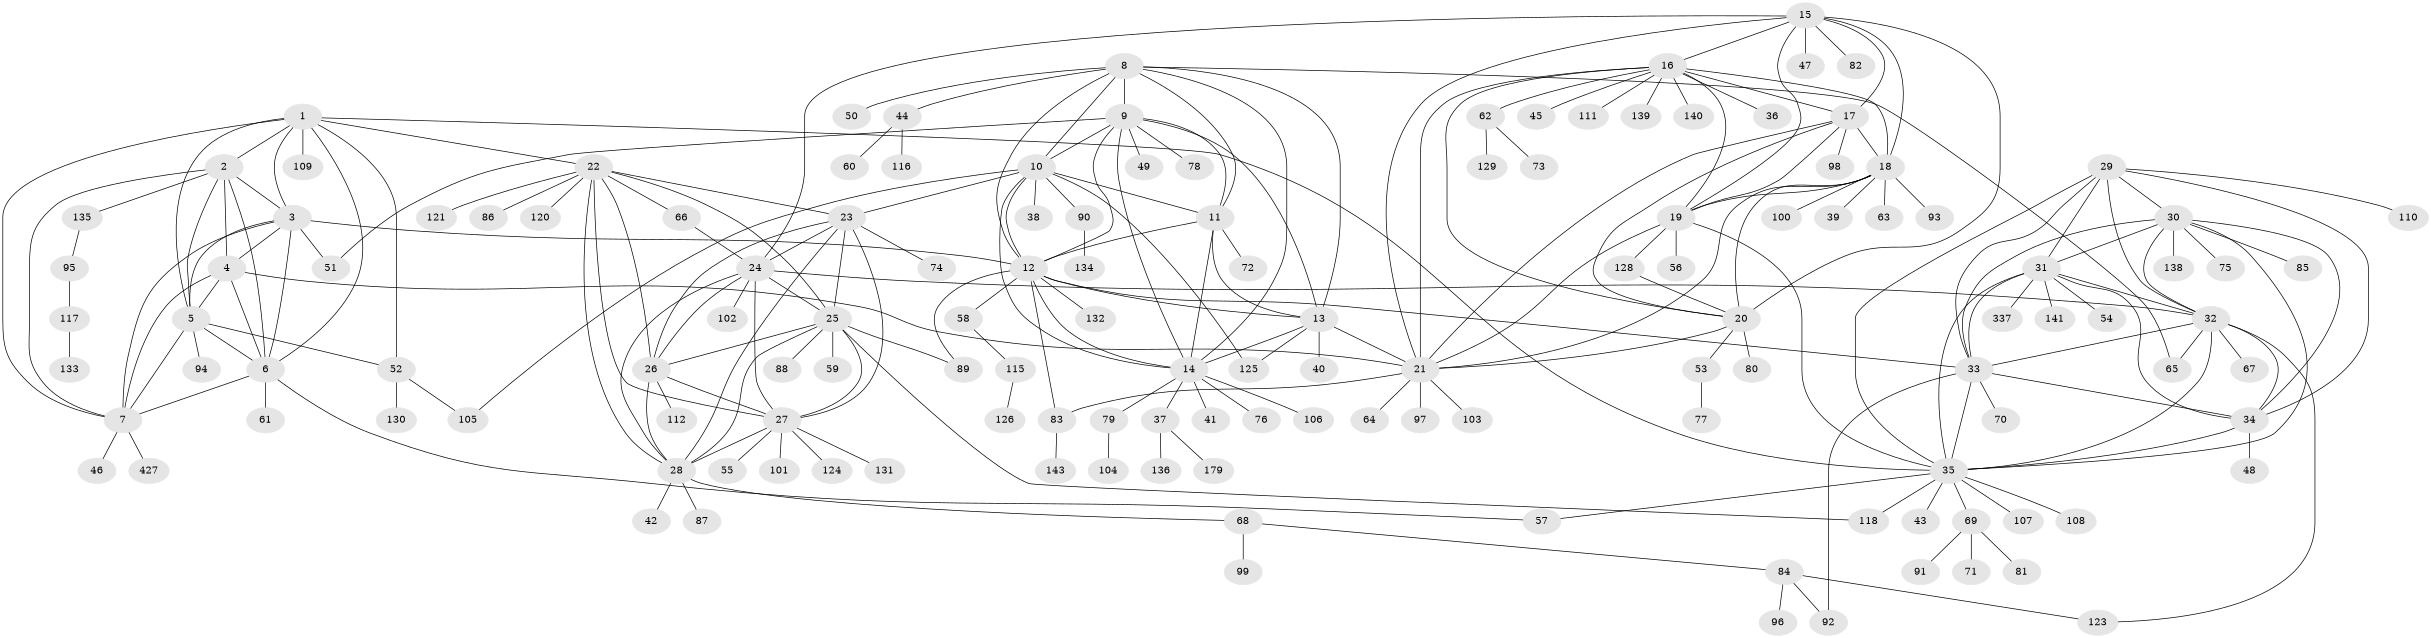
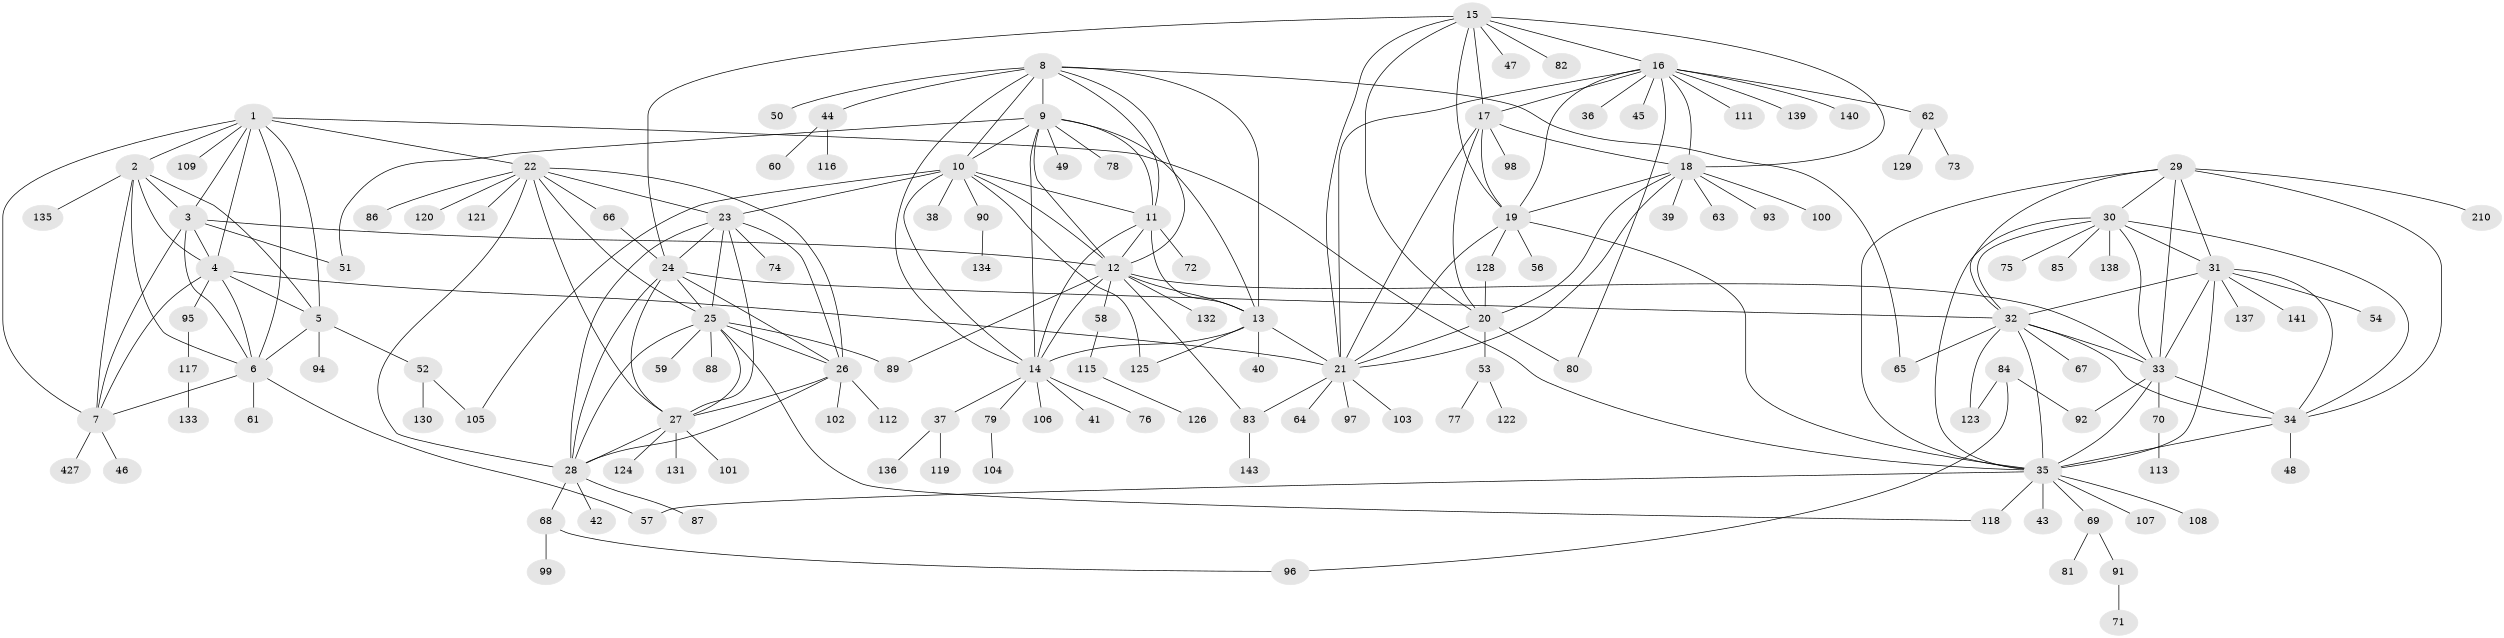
(1447, 214) -> (1631, 228)
(2408, 218) -> (2482, 218)
(396, 224) -> (234, 192)
(76, 243) -> (203, 291)
(207, 250) -> none
(740, 296) -> (839, 395)
(2002, 319) -> (2245, 319)
(157, 370) -> none
none -> (1507, 420)
(727, 471) -> none
(1214, 471) -> (940, 471)
none -> (2159, 471)
(1514, 547) -> (915, 565)
(1971, 547) -> (2119, 597)
